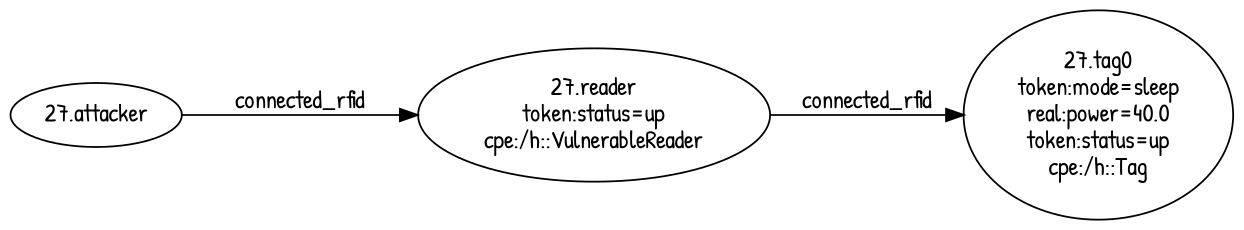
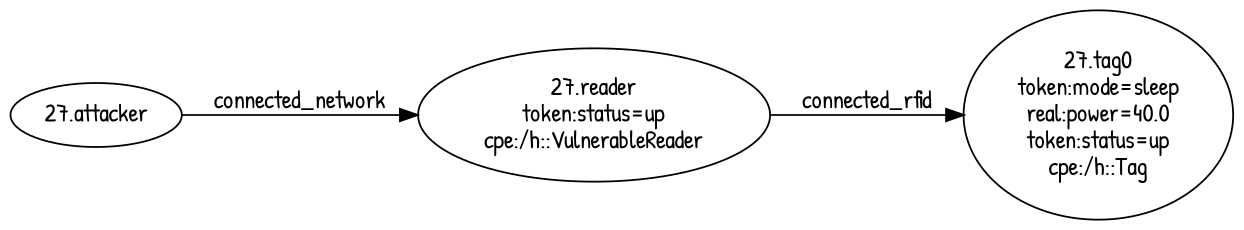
(300, 102) -> (300, 102)
